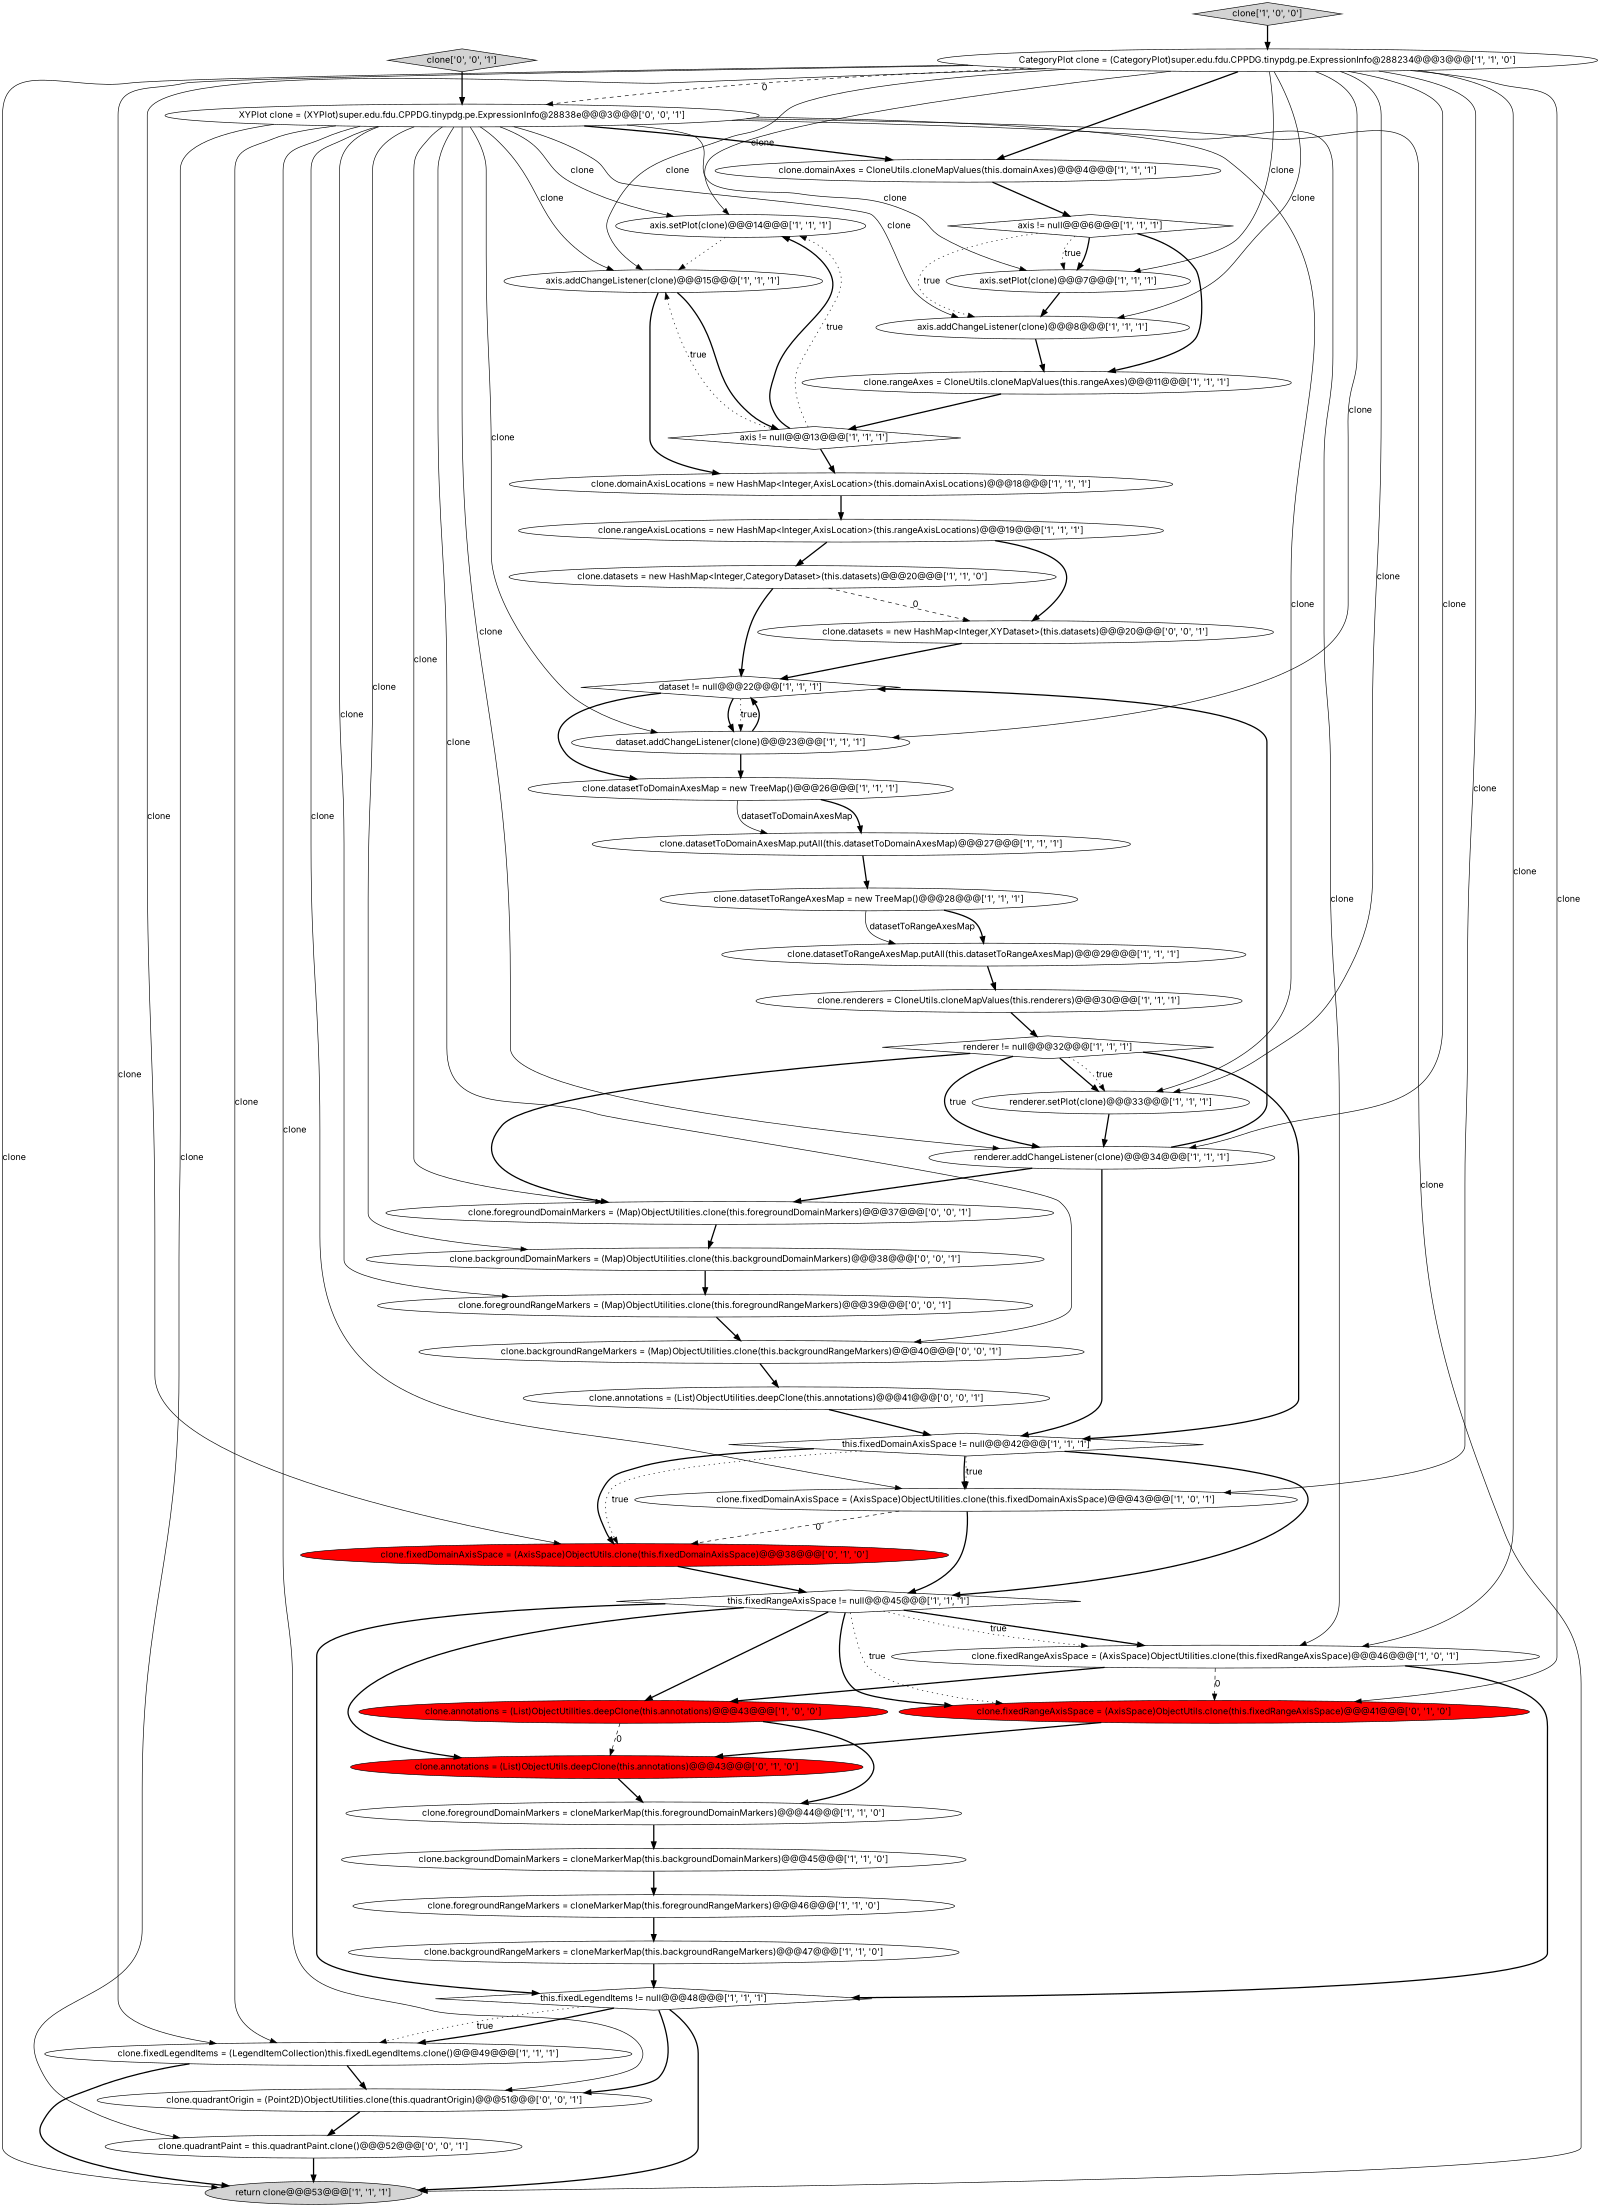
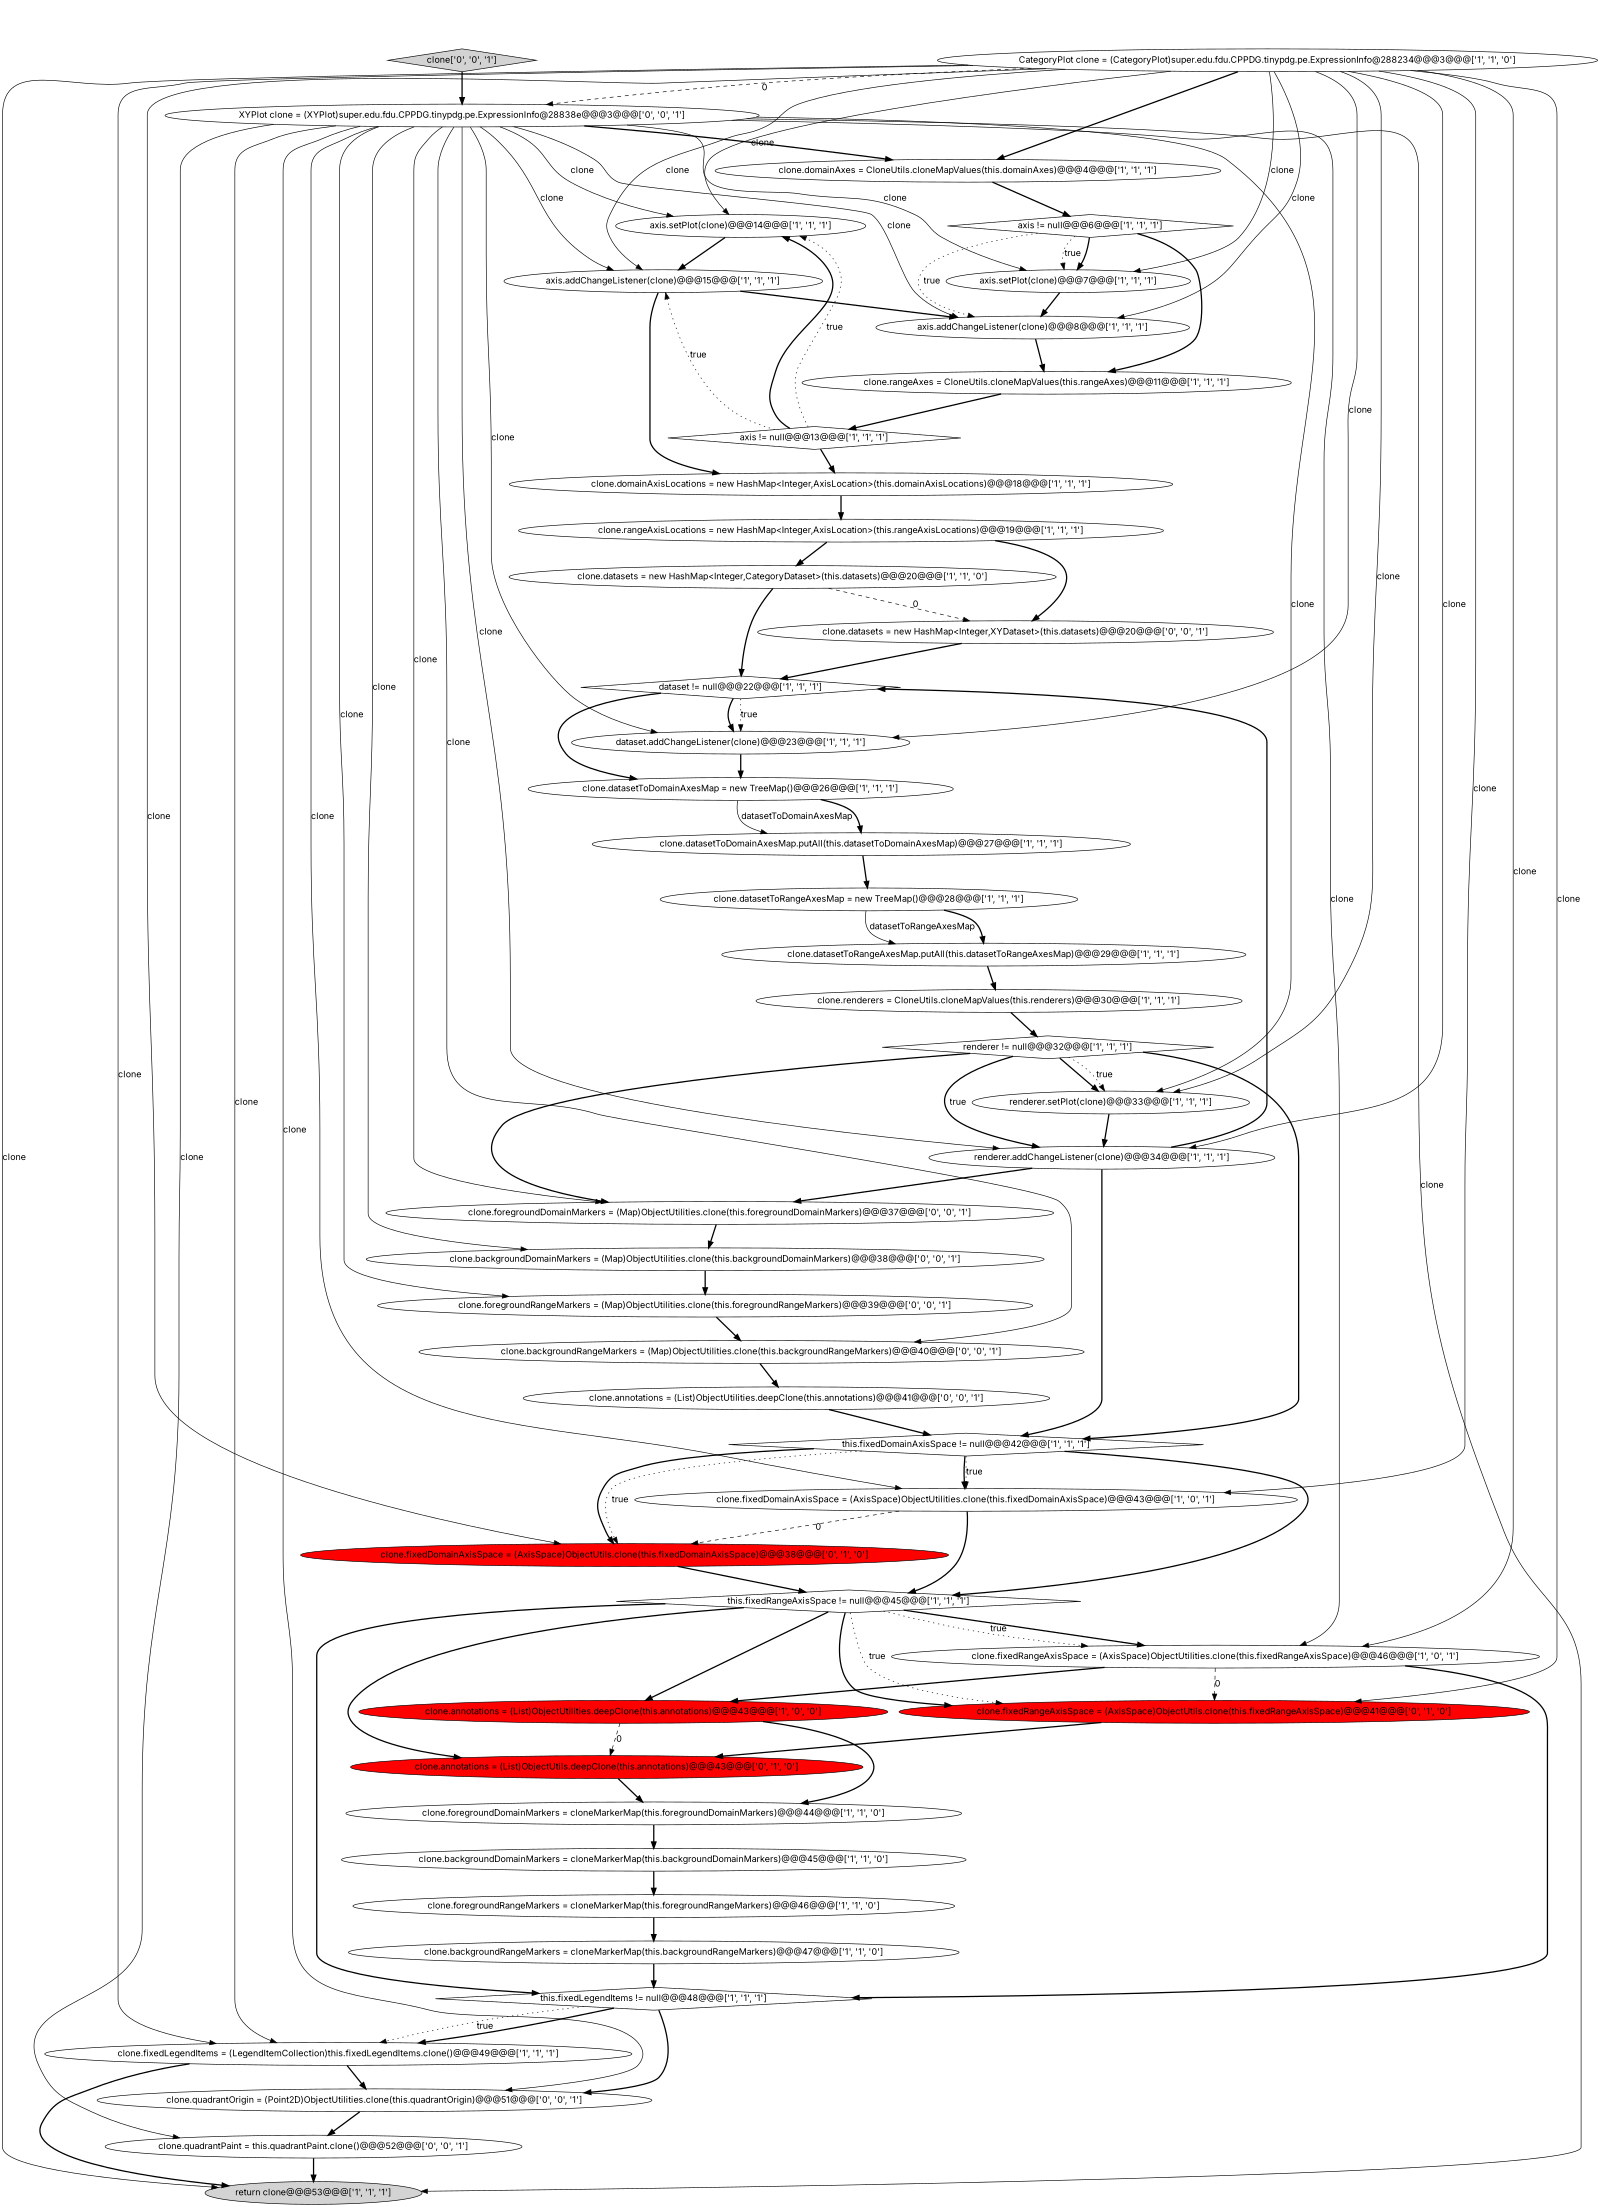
(1268, 14) -> none
(705, 252) -> (705, 252)
(718, 365) -> (845, 304)
(759, 718) -> none
(639, 2172) -> none
